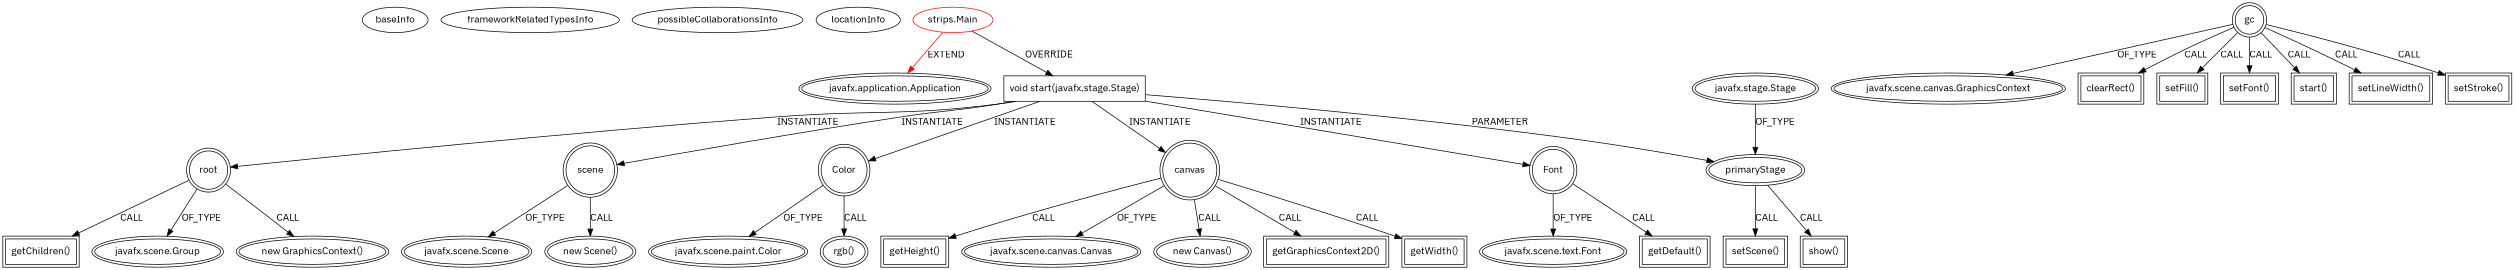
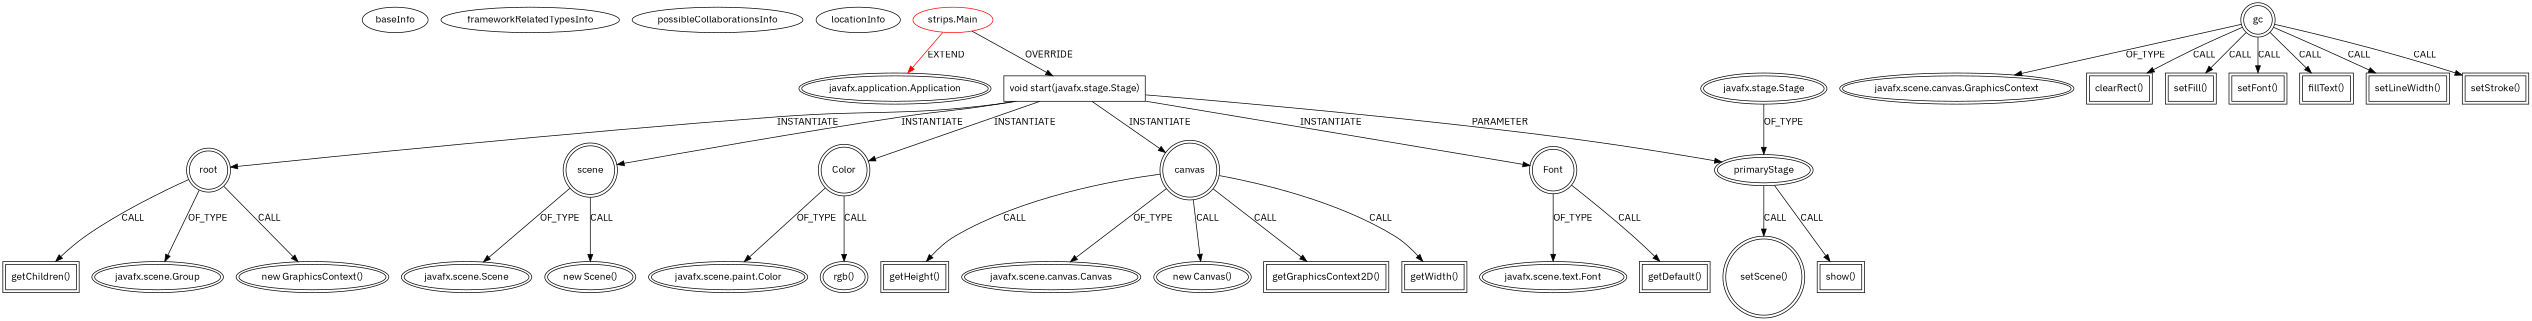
(2314, 89) -> (2327, 89)
(1755, 252) -> (1764, 277)
